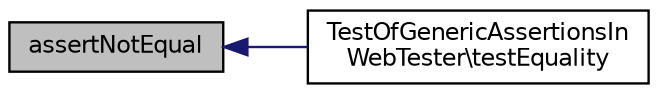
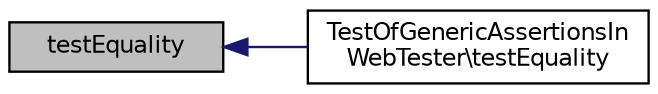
(116, 47) -> (116, 47)
